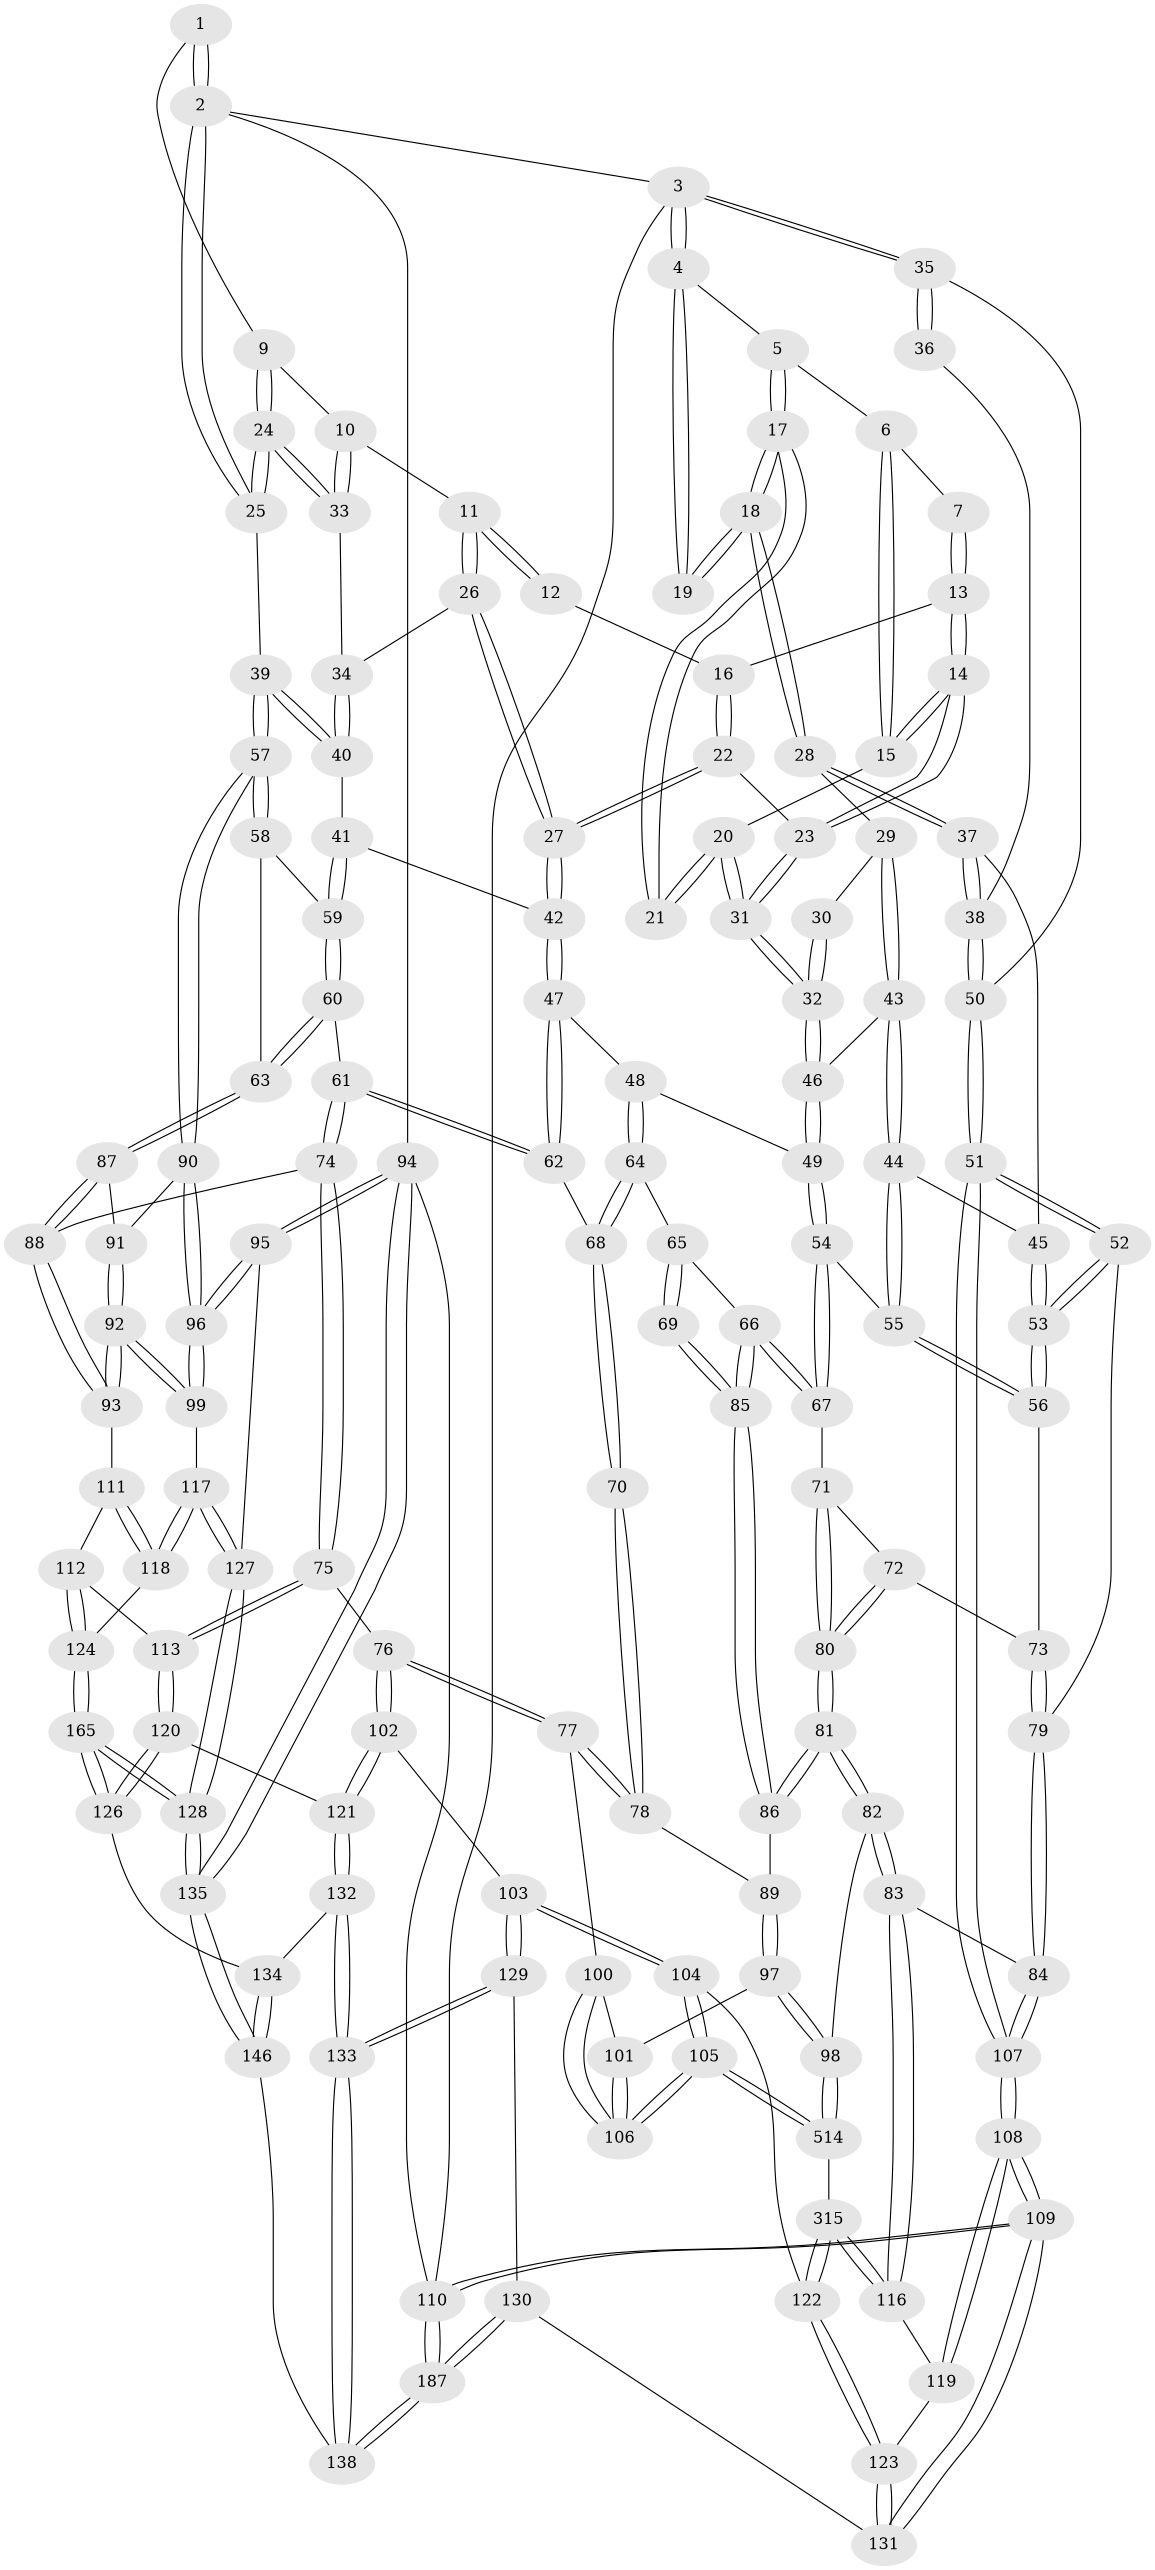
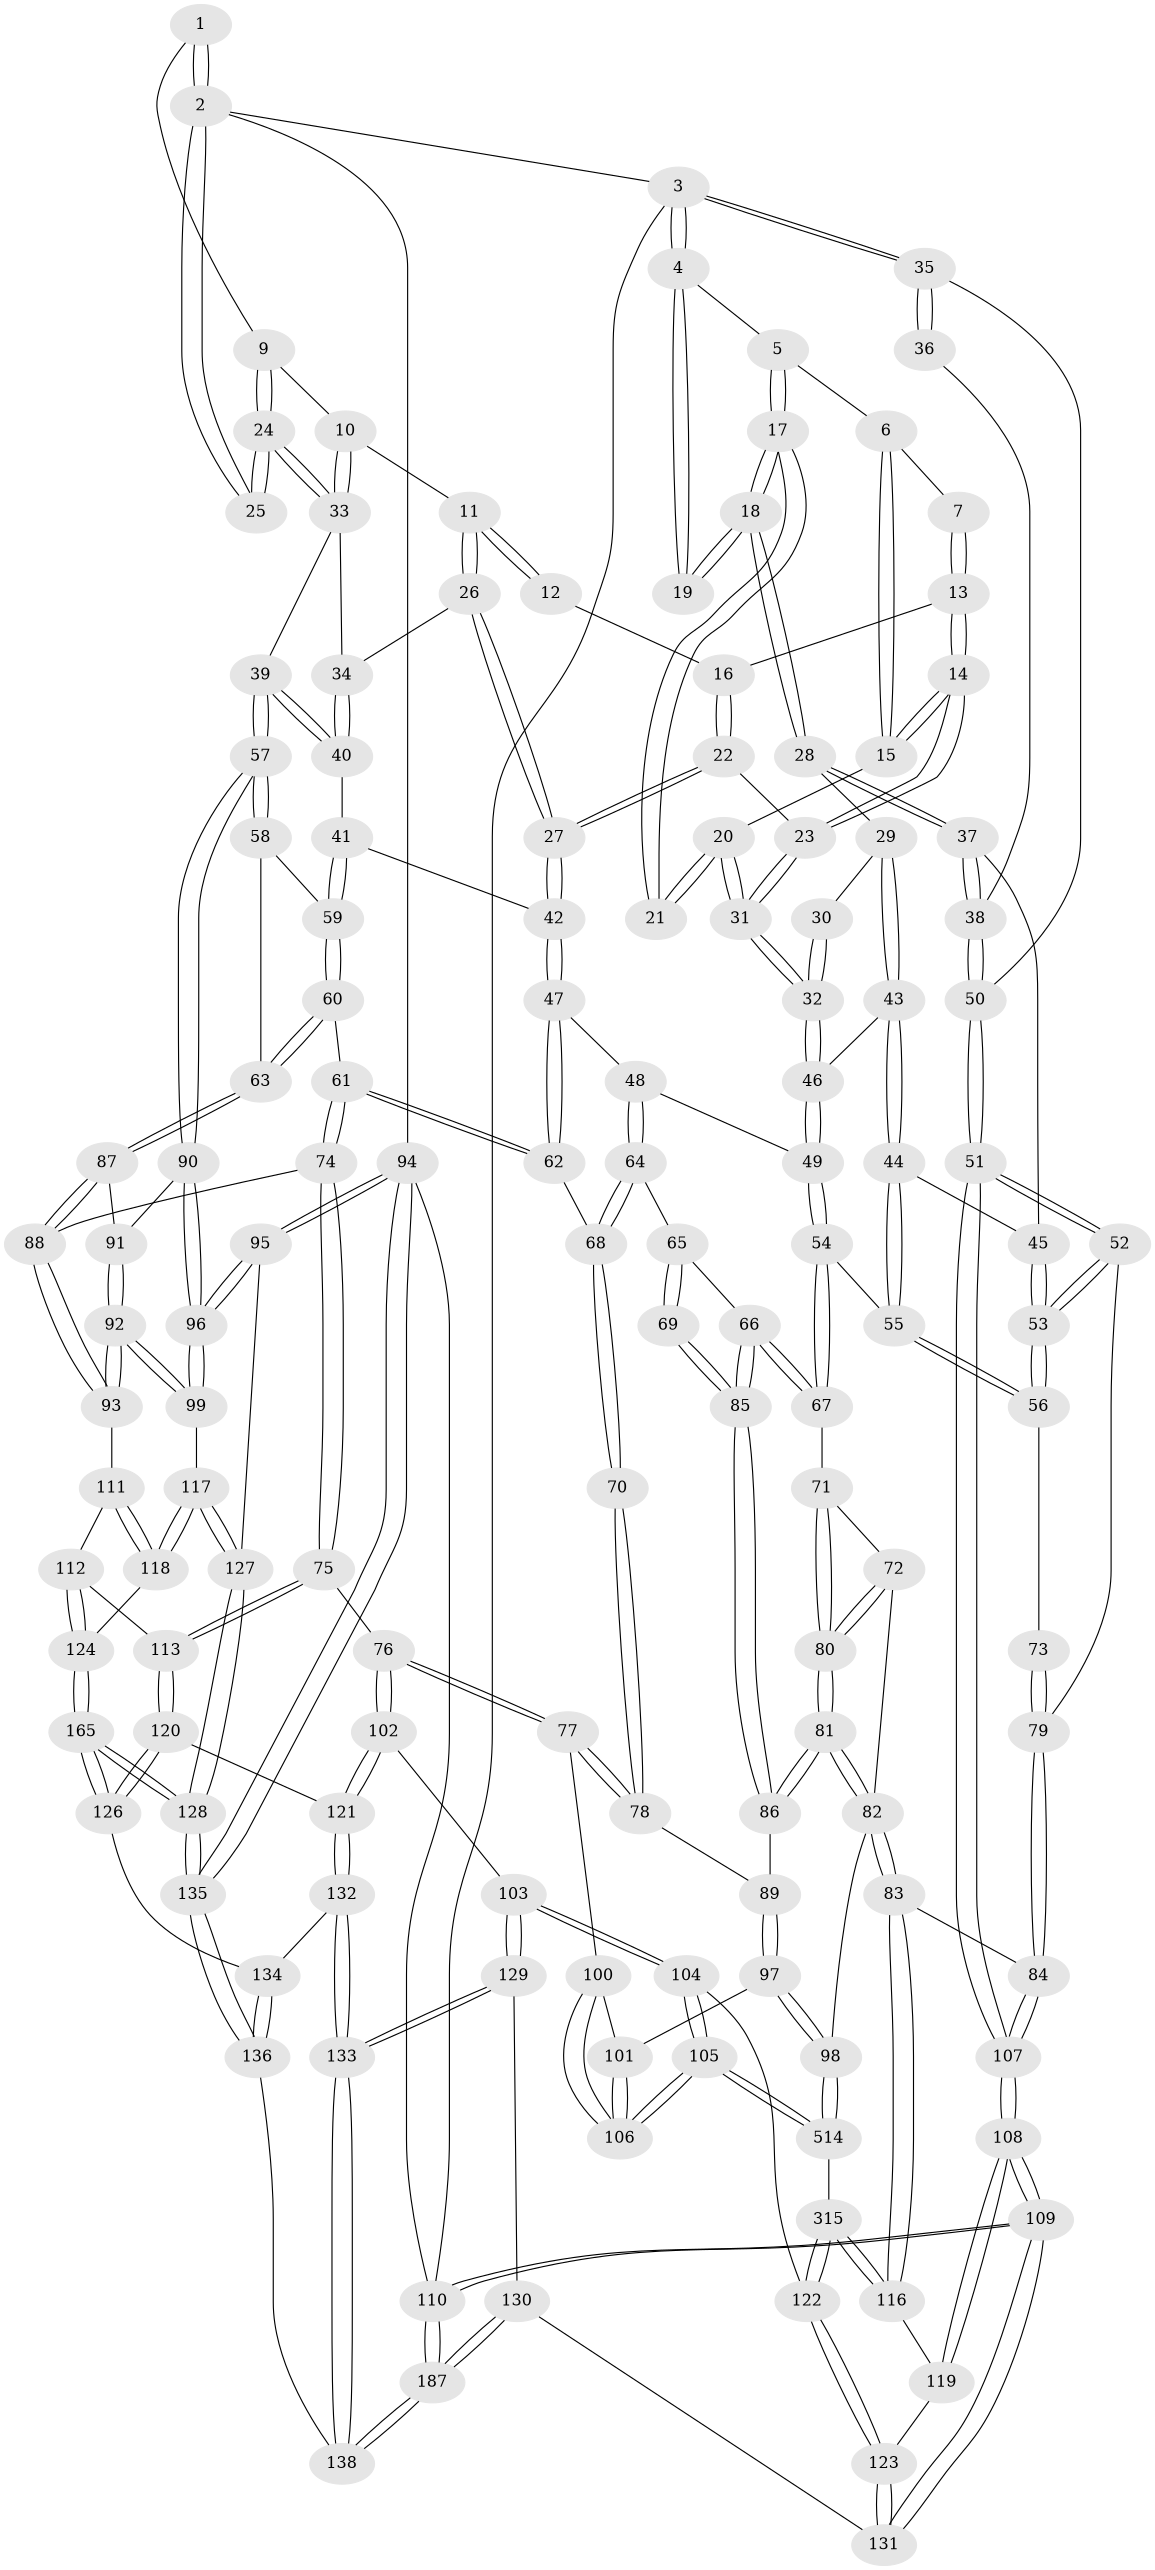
(259, 594) -> (300, 594)
(967, 1610) -> (884, 1691)
(257, 2057) -> (257, 2057)
